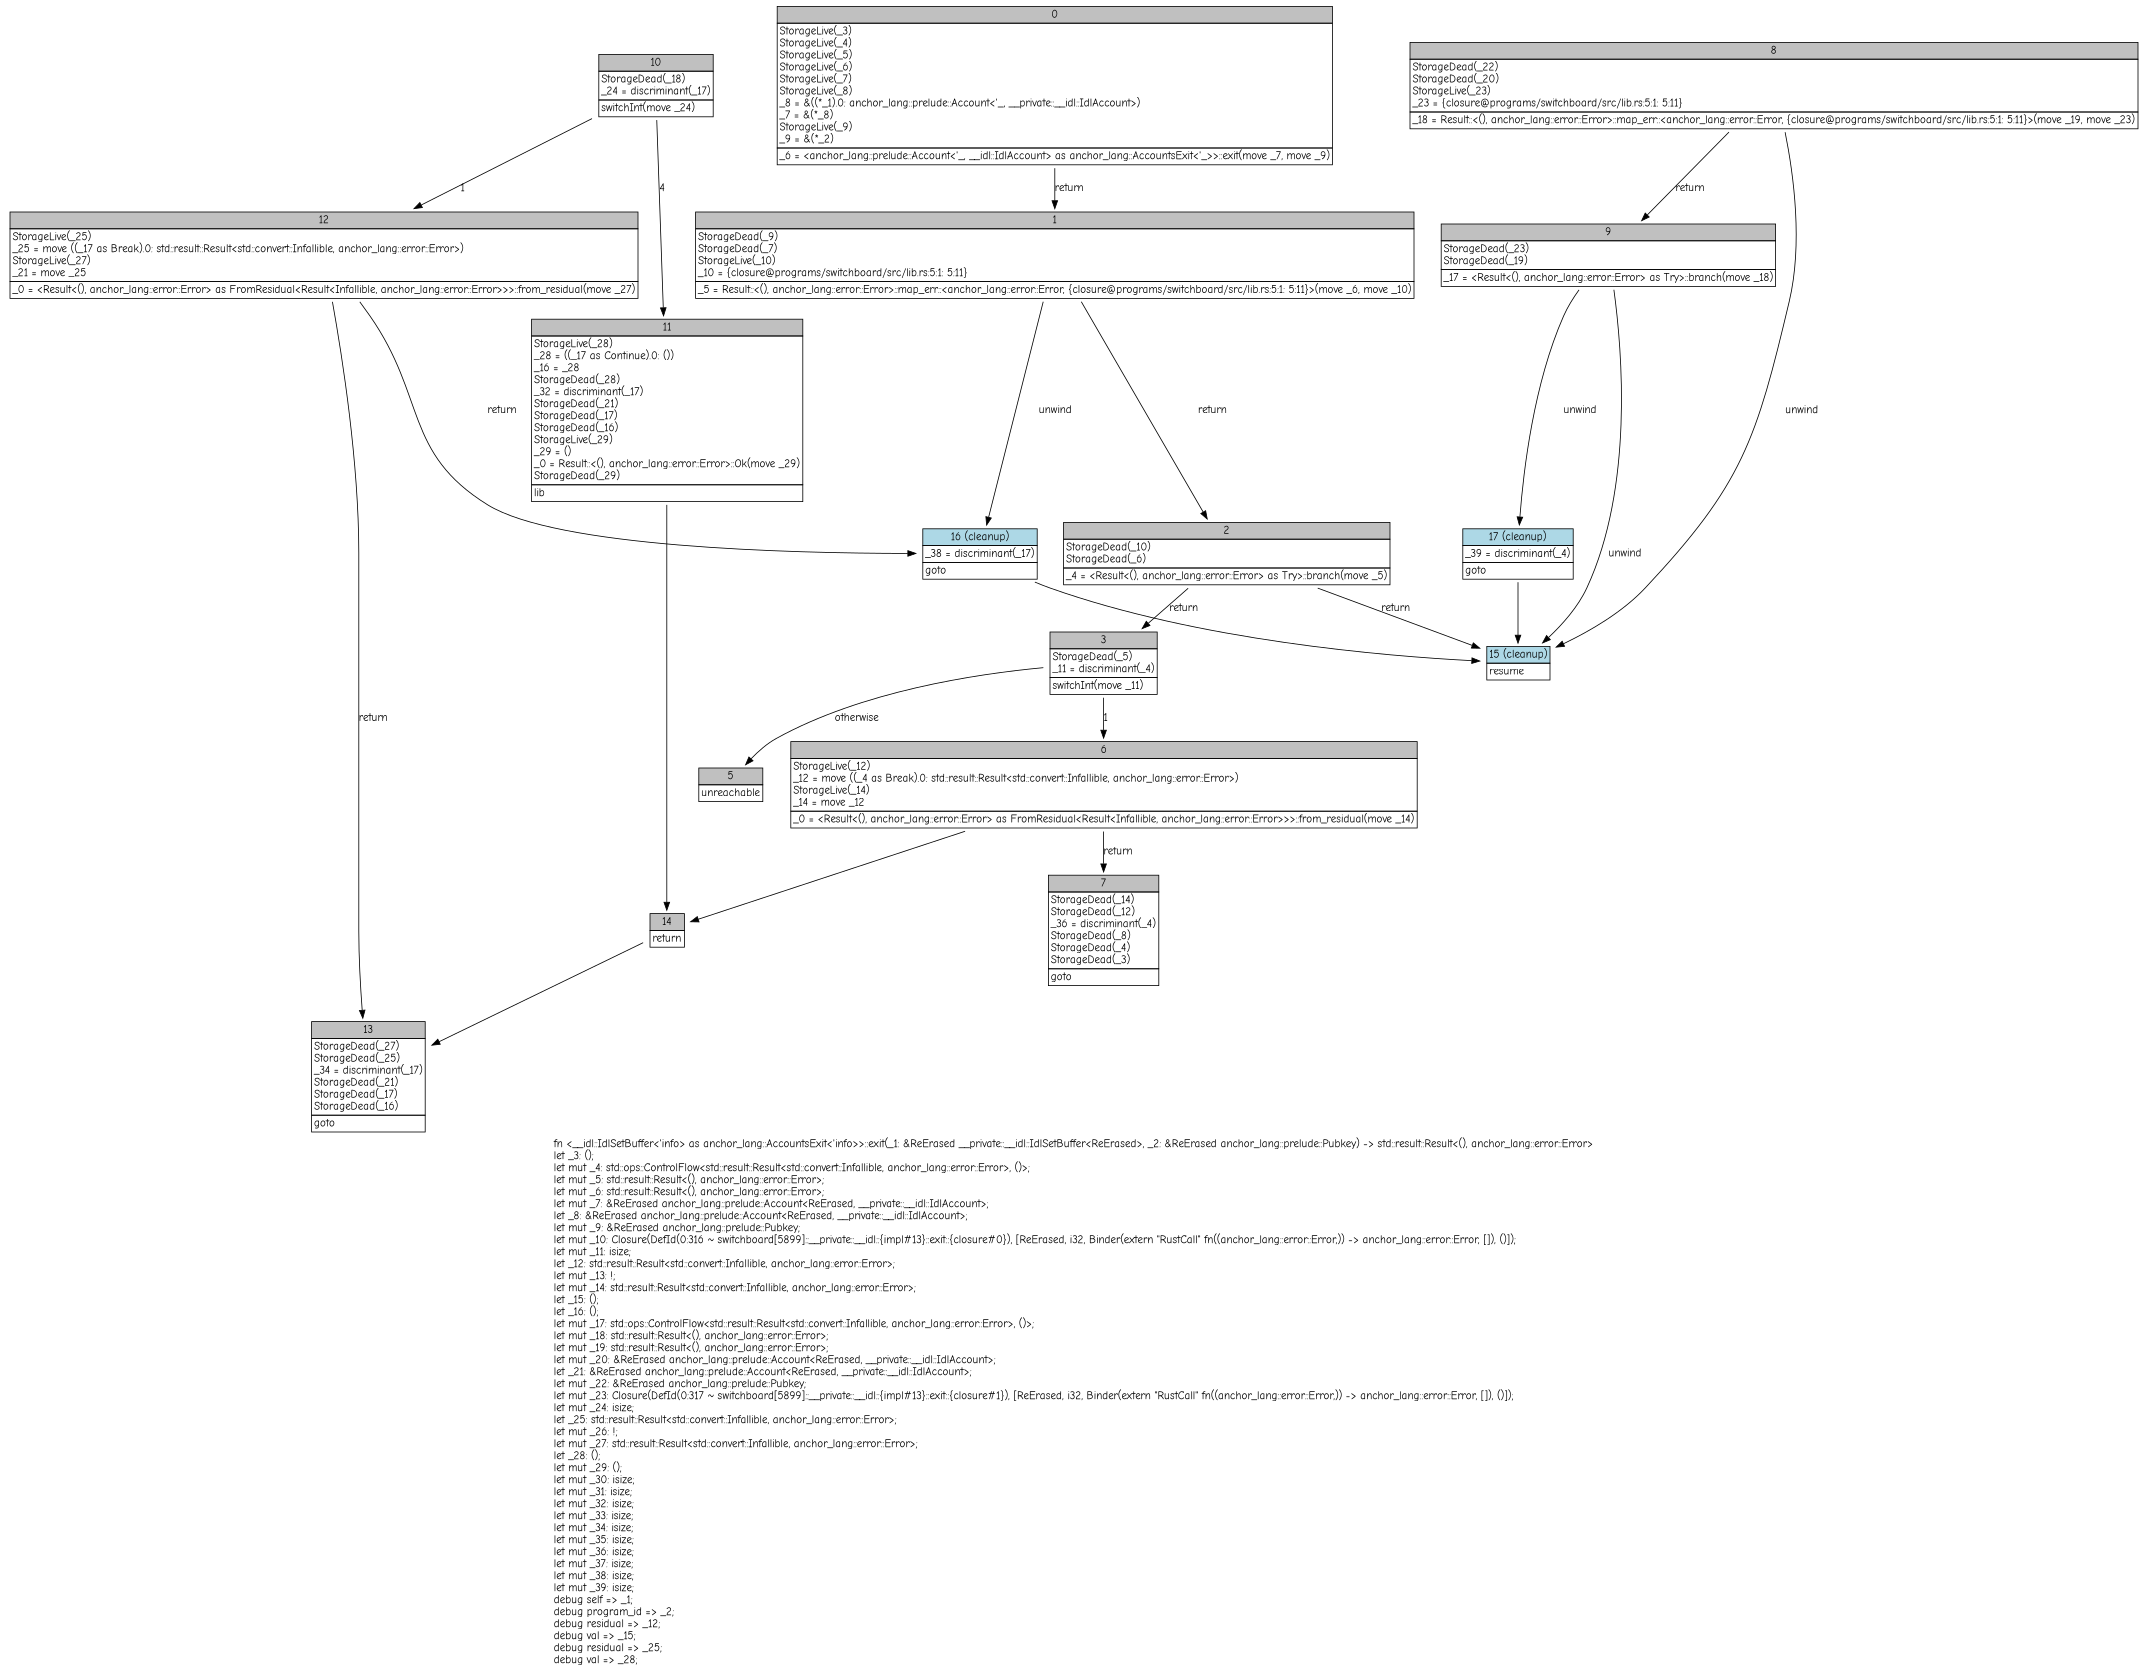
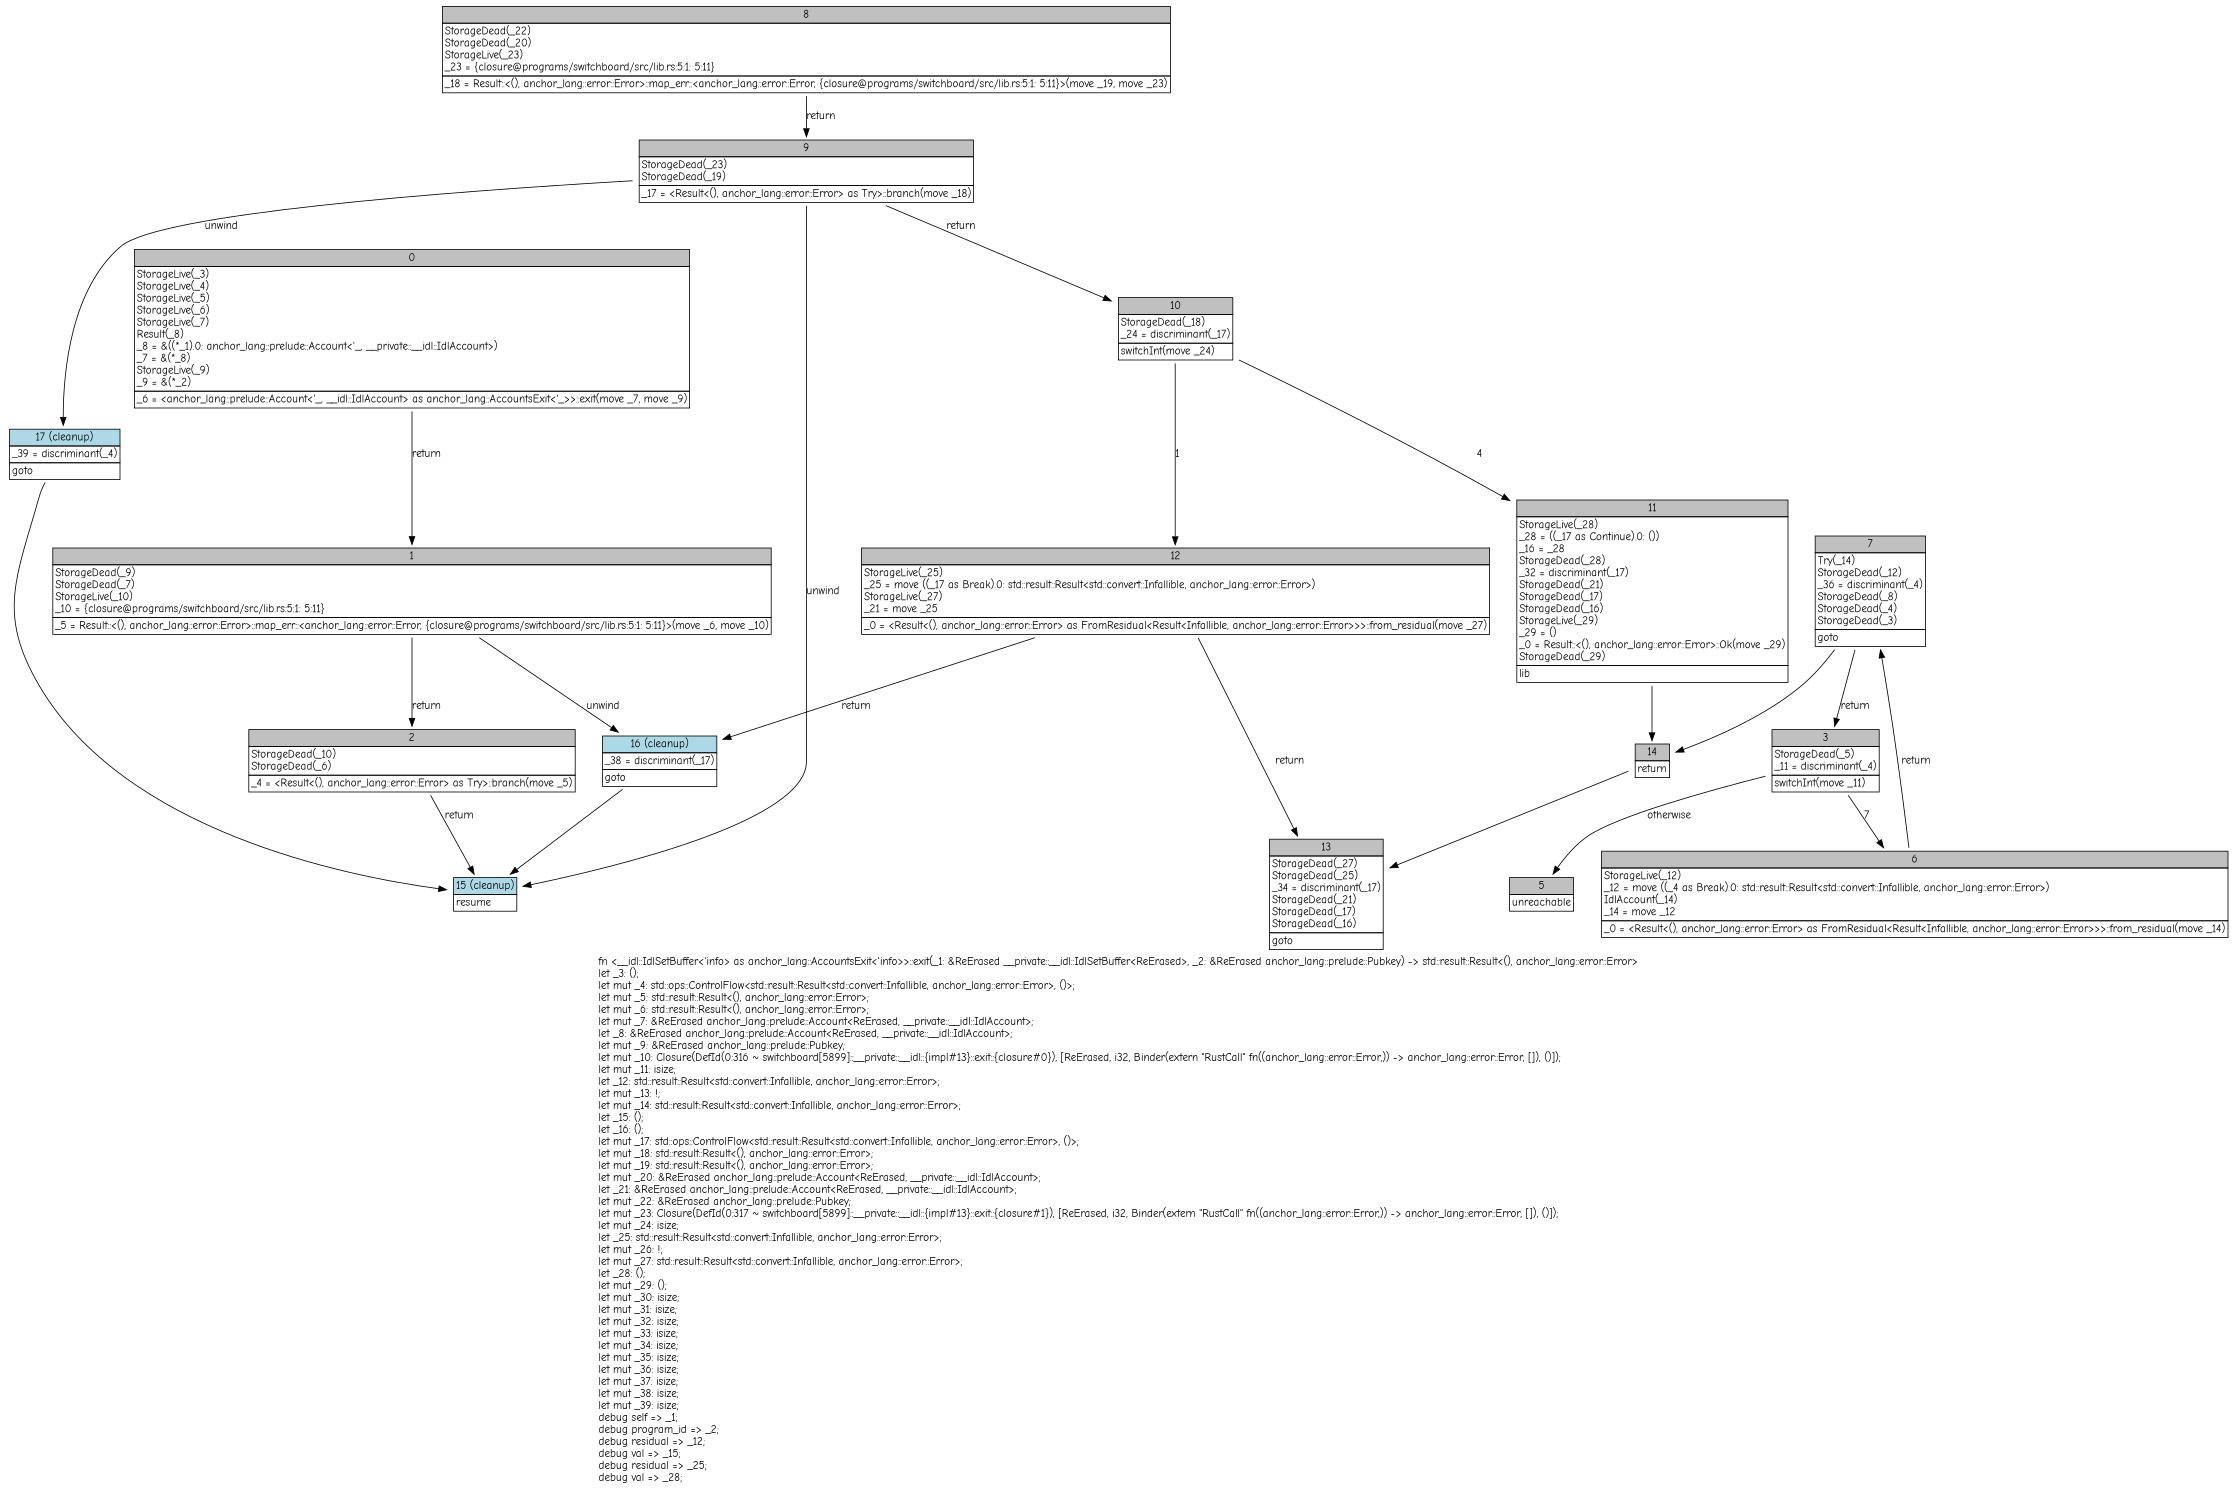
(816, 91) -> (160, 334)
none -> (995, 252)
(1755, 424) -> none
(1168, 606) -> (1846, 684)
(1106, 718) -> (1867, 816)
(832, 790) -> (1641, 900)
(832, 875) -> (1766, 710)
(1093, 900) -> (1836, 561)
